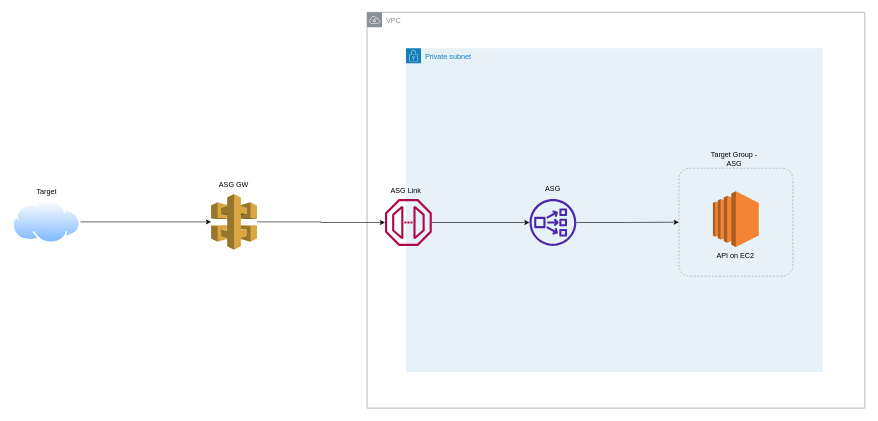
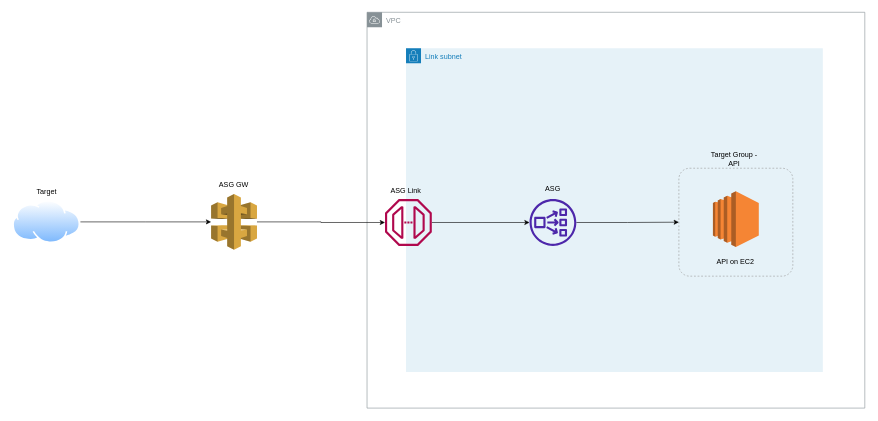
(451, 57) -> (445, 57)
(734, 159) -> (734, 159)
(736, 256) -> (736, 262)
